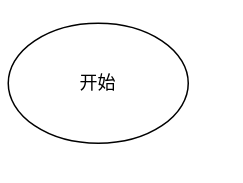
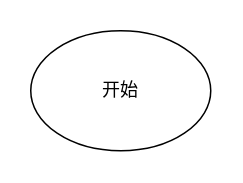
(98, 83) -> (121, 91)
